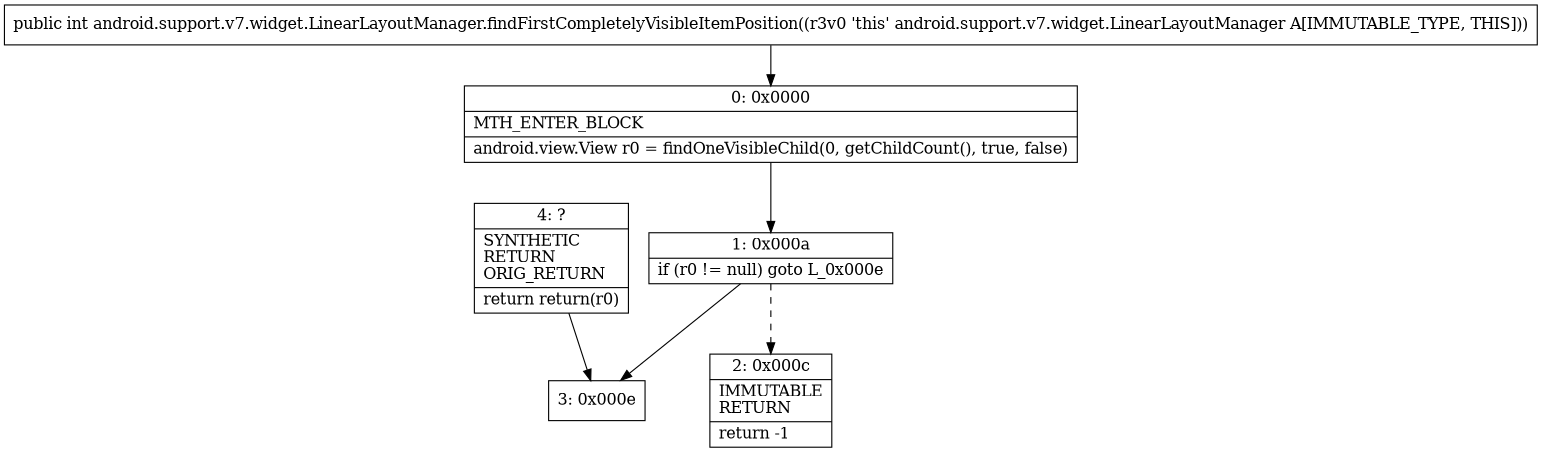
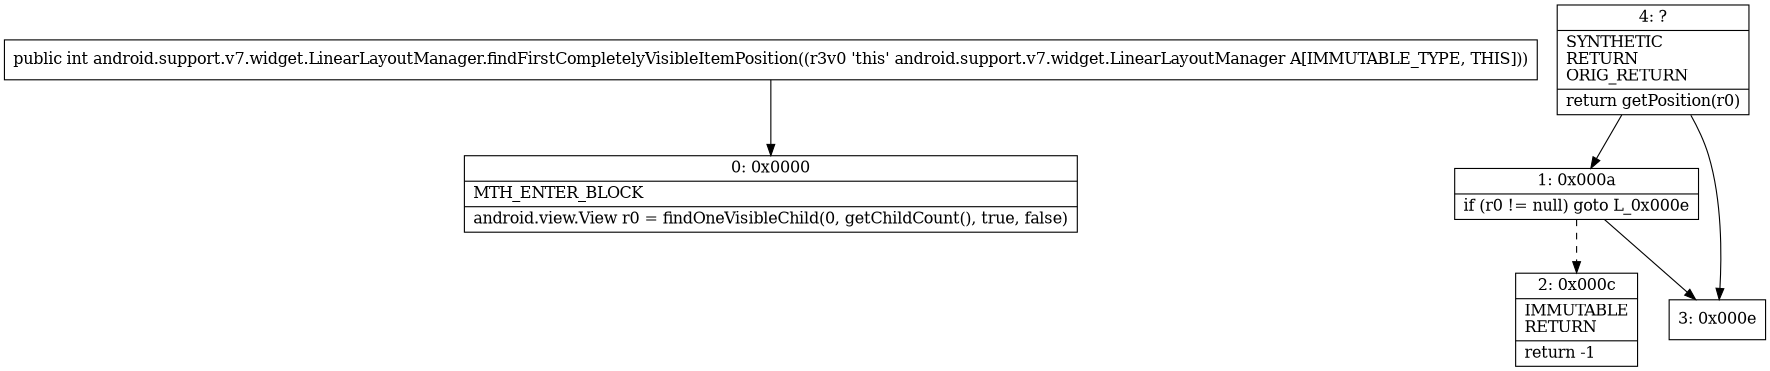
(771, 192) -> (1609, 137)
(551, 300) -> (1653, 101)
